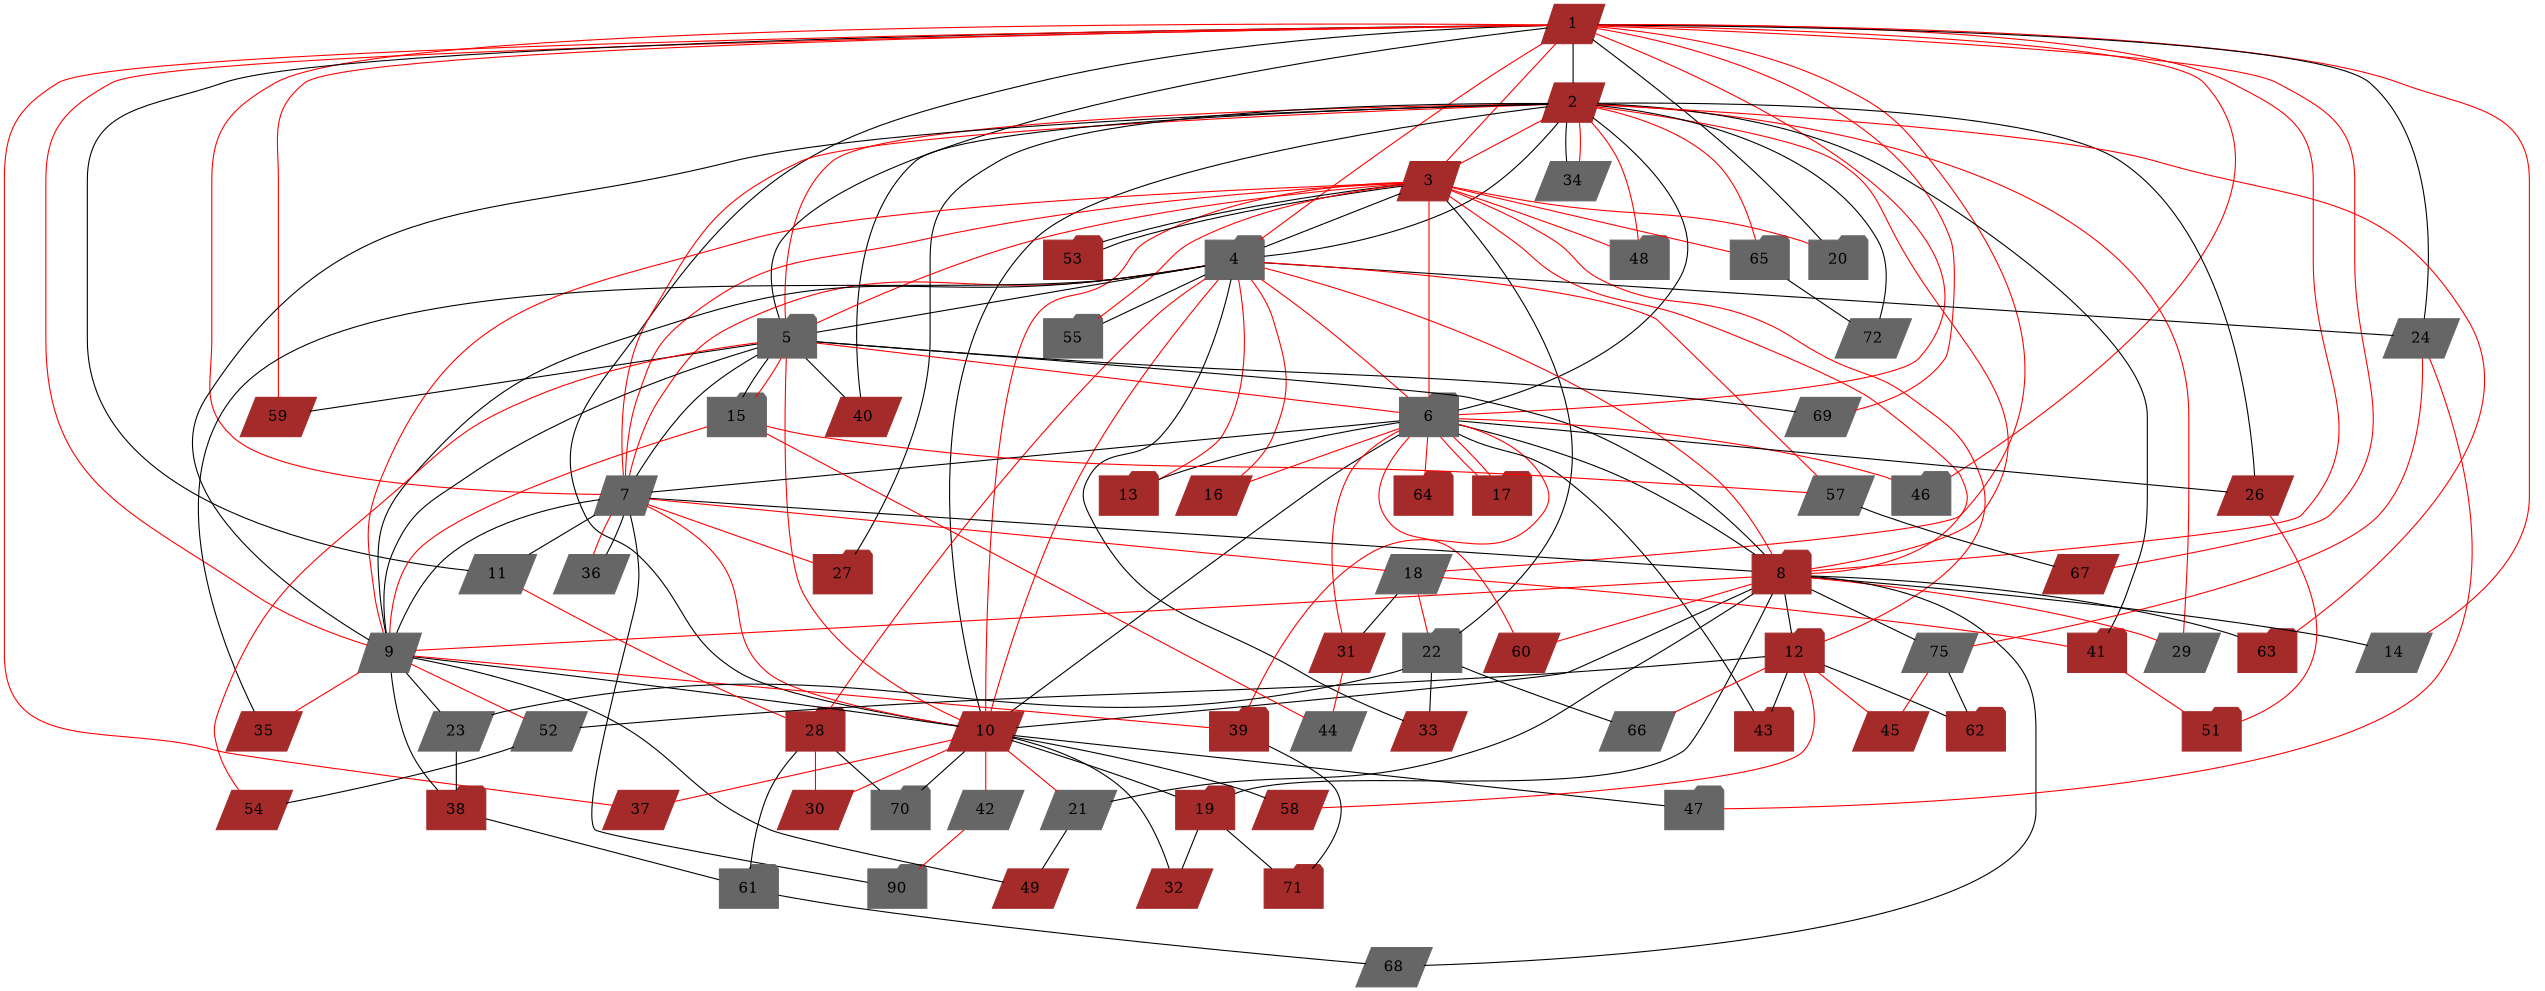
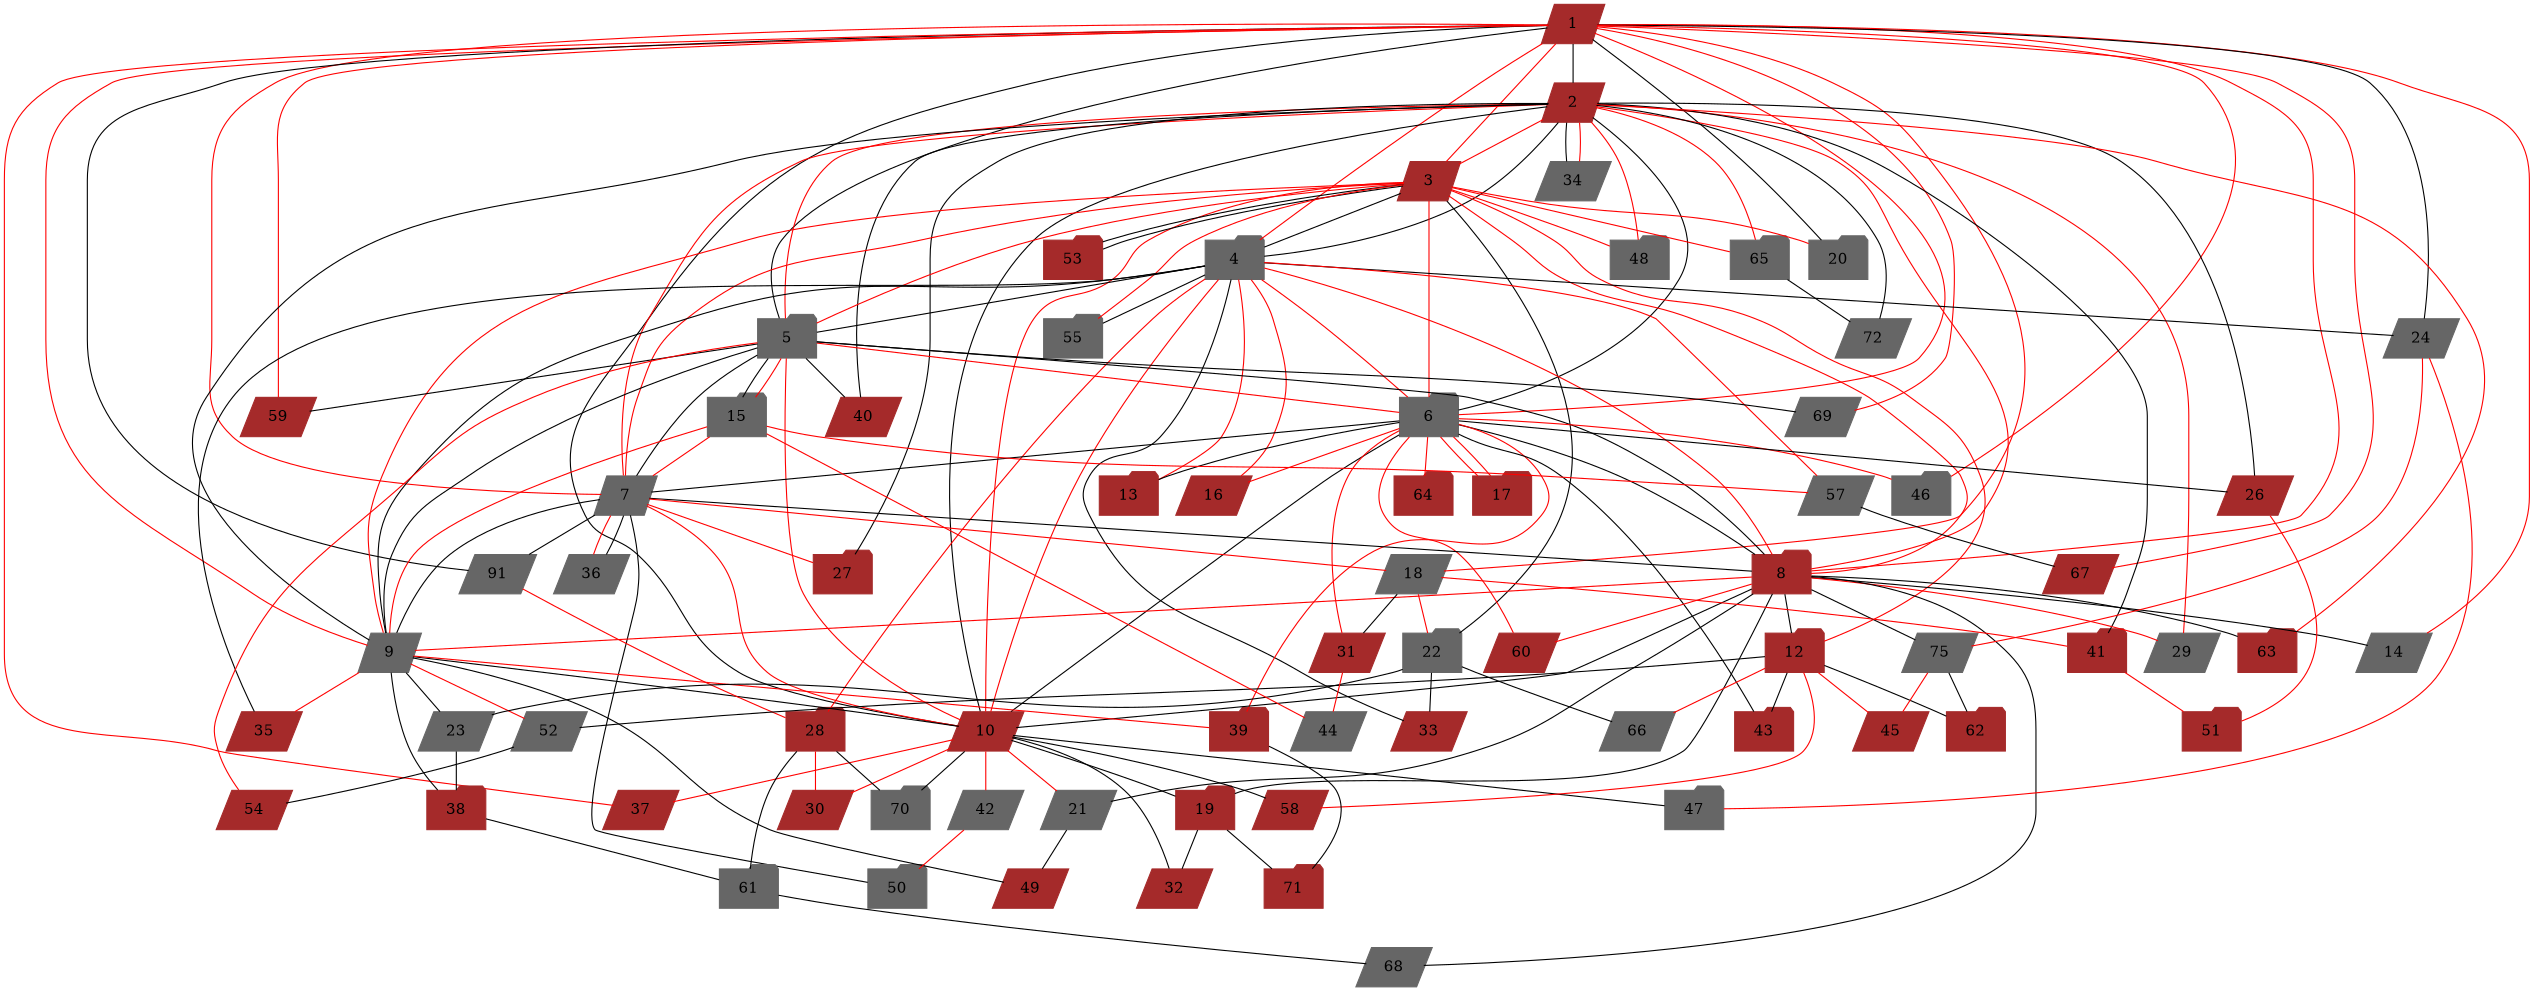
(760, 314) -> (681, 456)
(498, 574) -> (498, 574)
(897, 889) -> (897, 889)
